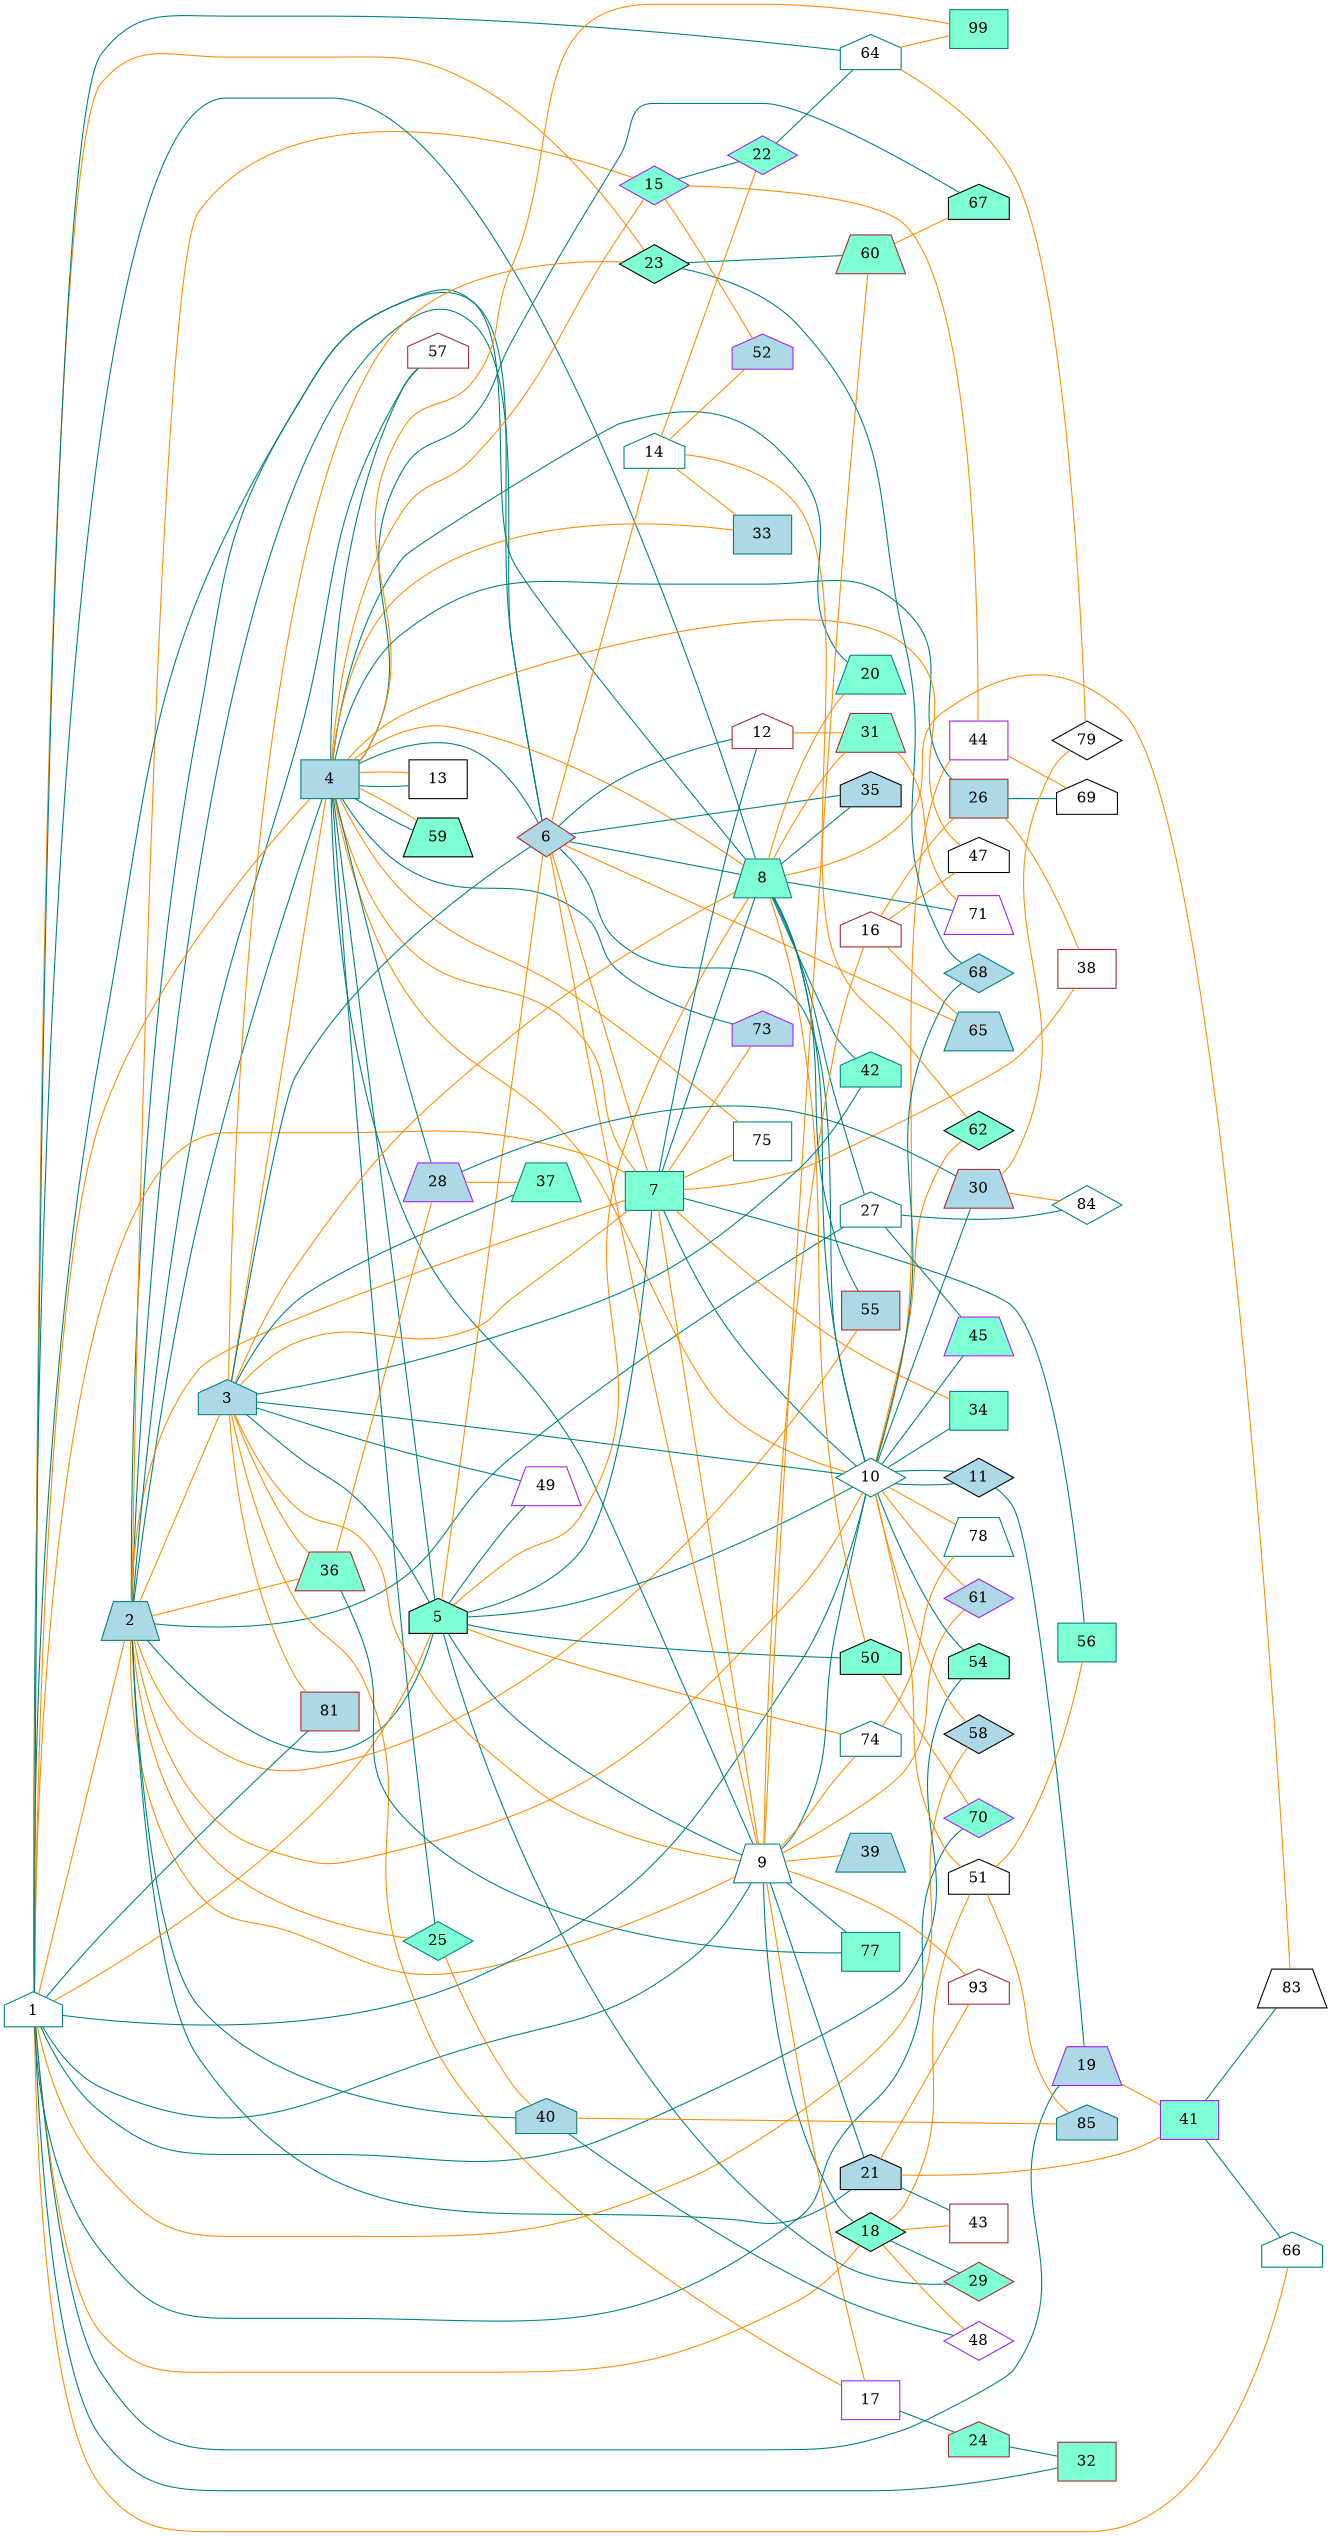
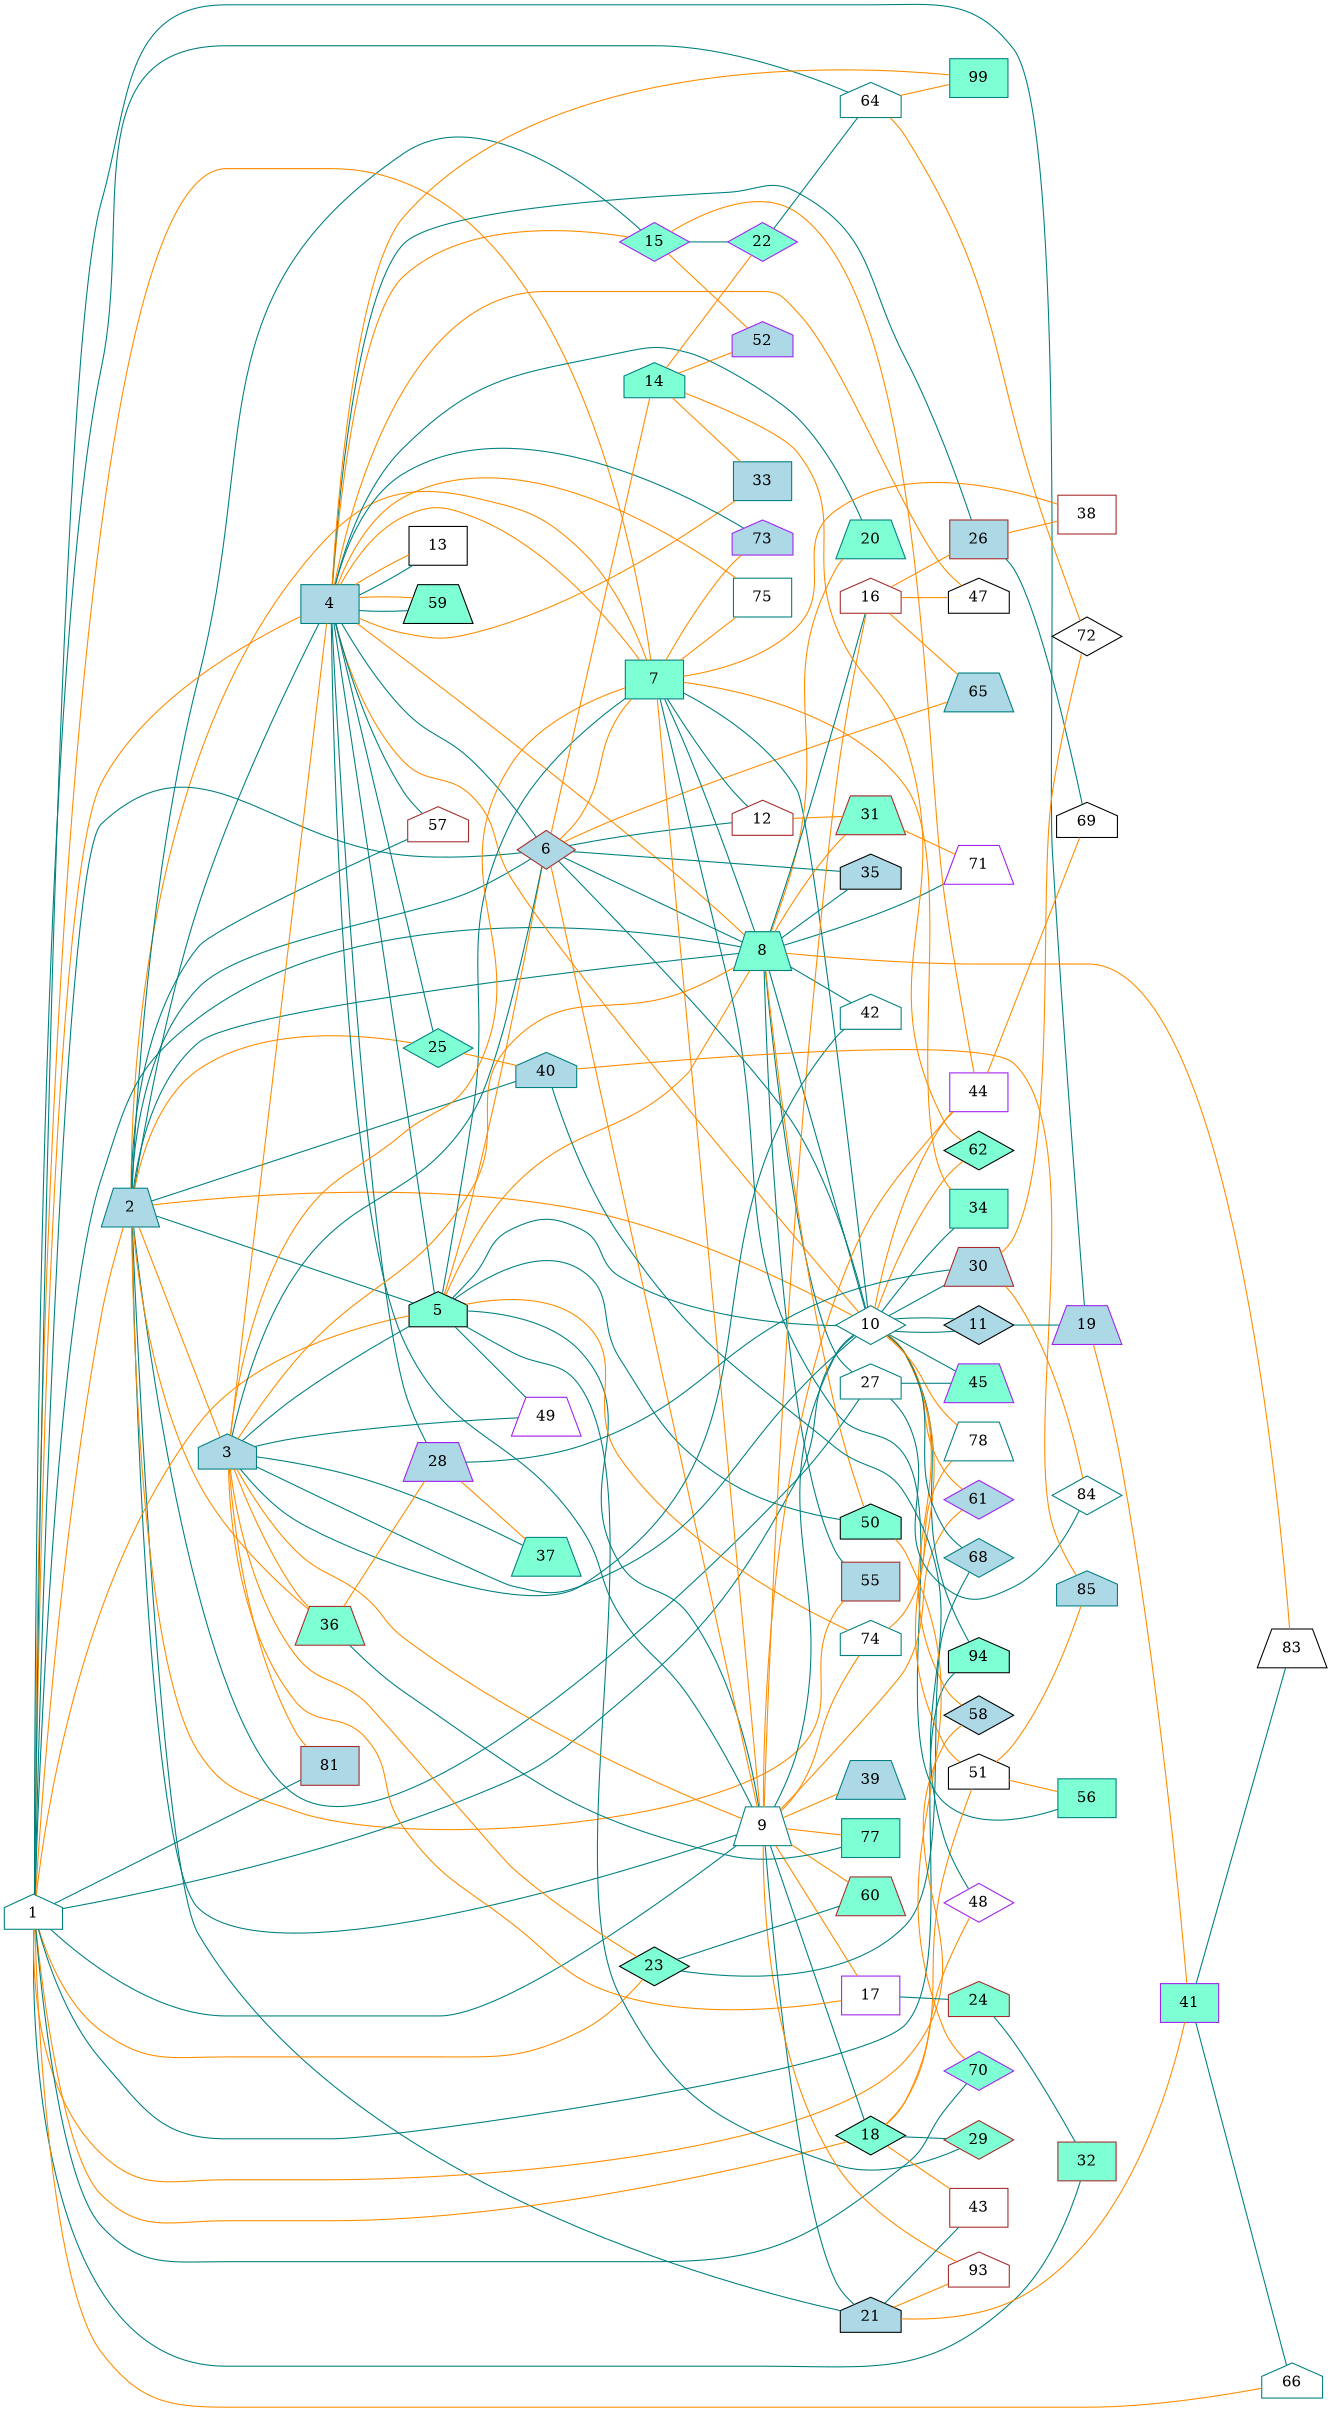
(979, 204) -> none
(654, 453) -> (654, 382)
(158, 674) -> (228, 512)
(1087, 740) -> (1087, 636)
none -> (820, 773)
(871, 1071) -> (871, 1014)
none -> (794, 1458)
(979, 1663) -> (979, 1657)
(817, 1908) -> (814, 1832)
(337, 1950) -> (197, 1905)
